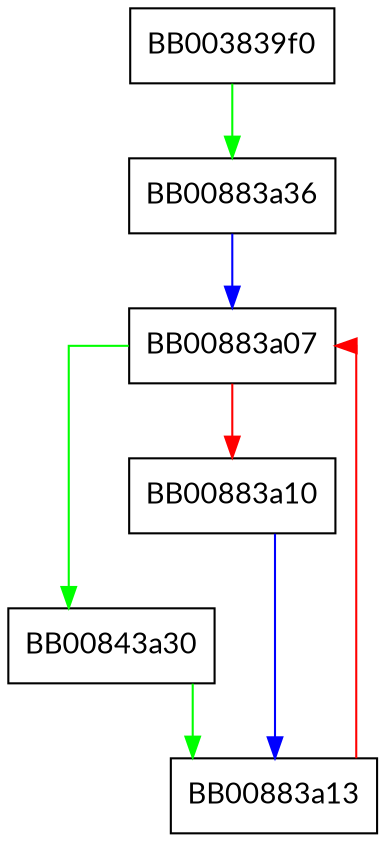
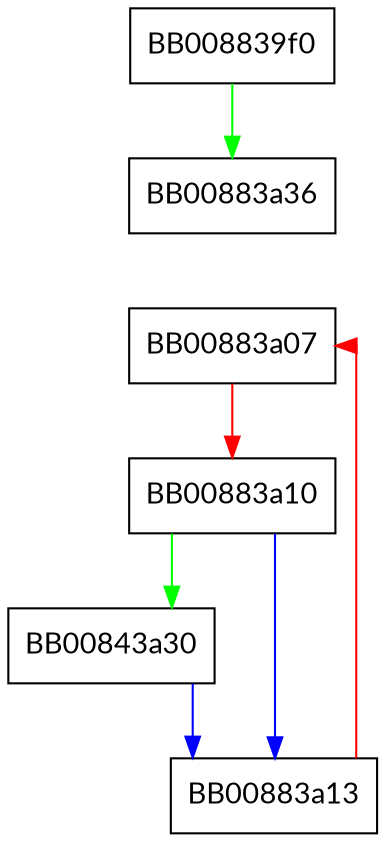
(232, 46) -> (232, 46)
(232, 260) -> none
(69, 436) -> (172, 560)
(193, 710) -> (193, 710)
